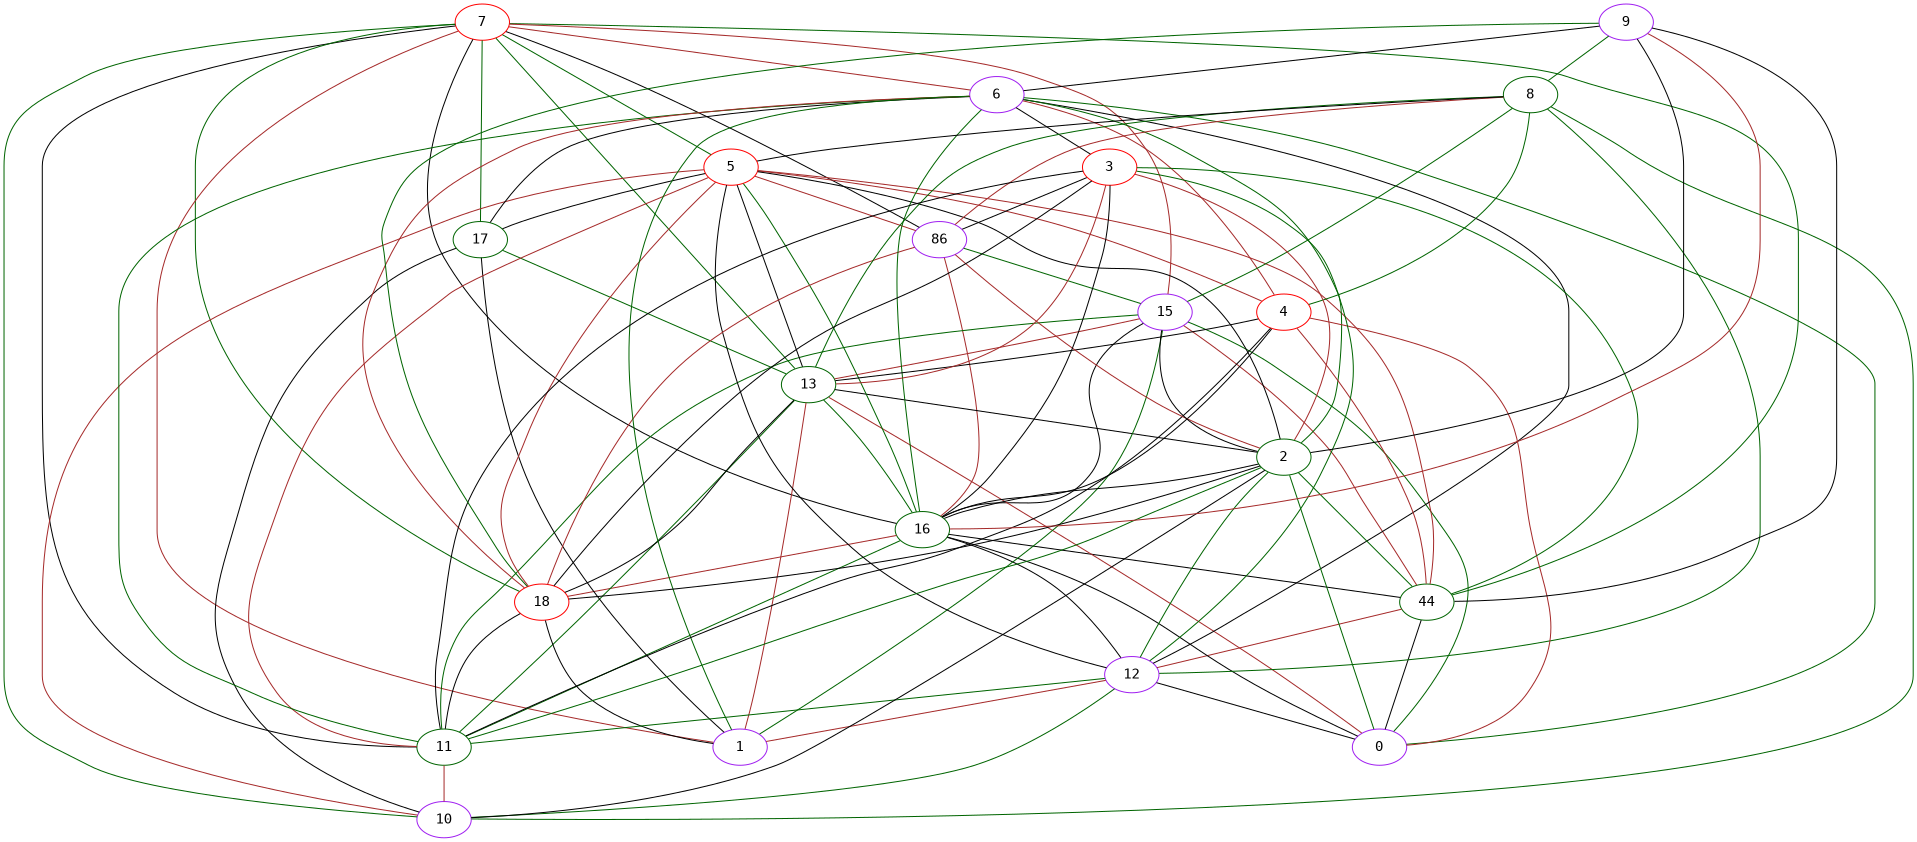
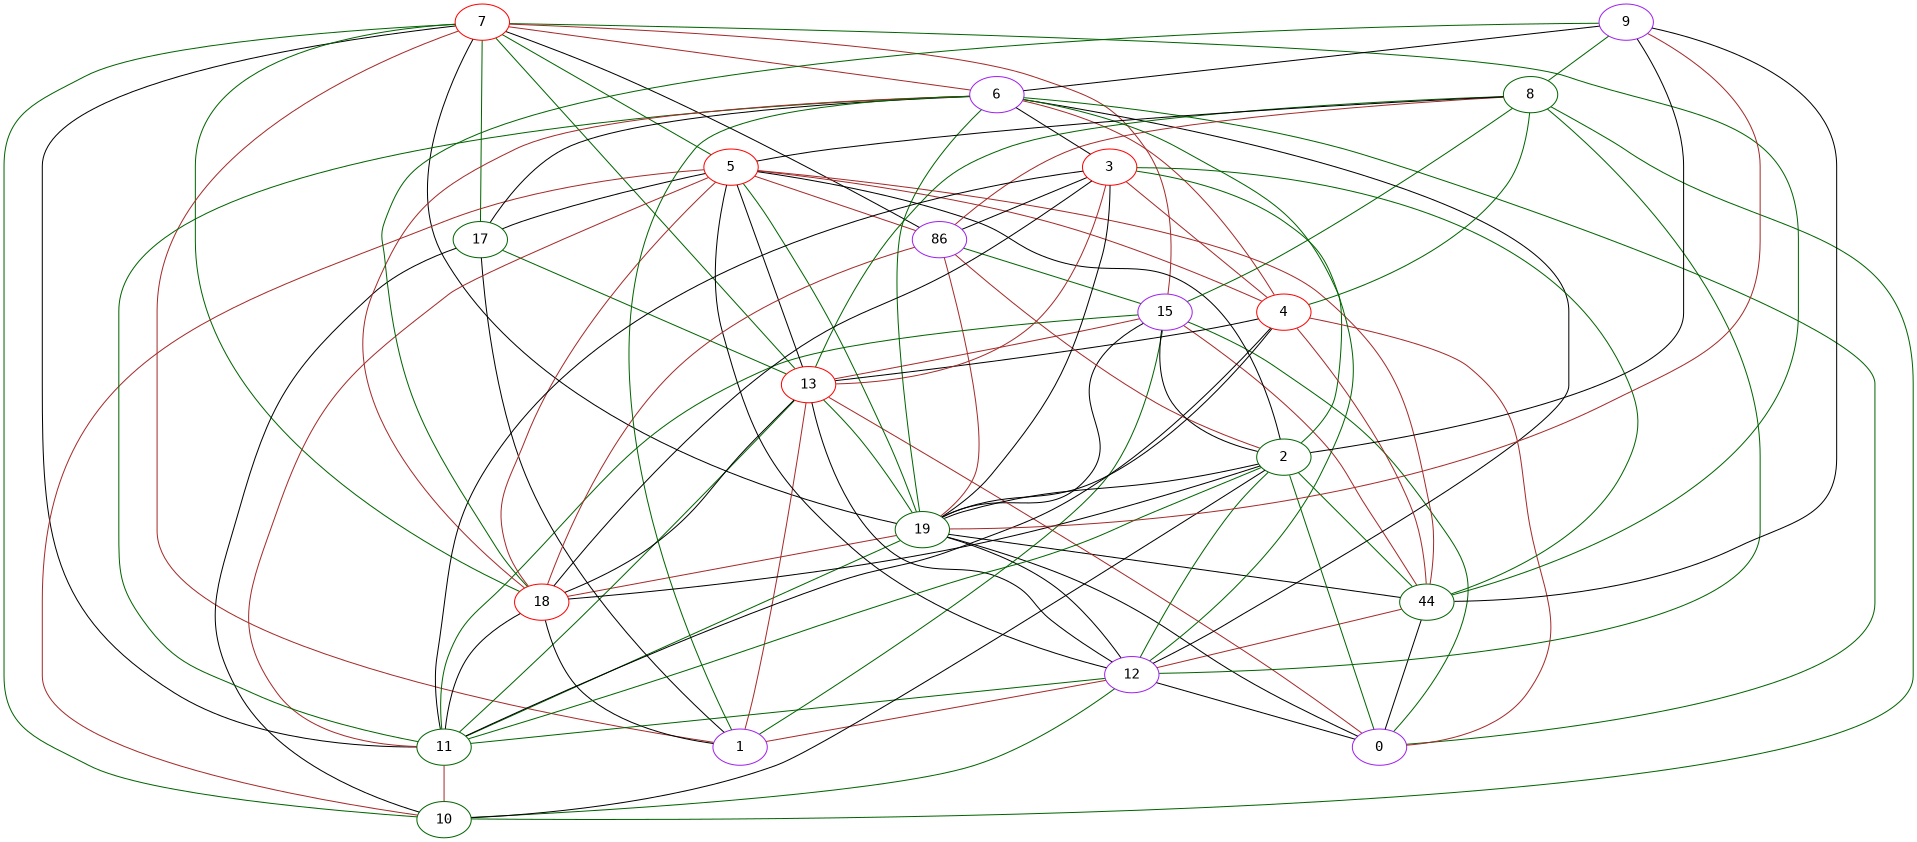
(1299, 265) -> (1186, 231)
(809, 385) -> (809, 385)
(1046, 421) -> (929, 568)
(922, 530) -> (922, 530)
(444, 820) -> (444, 820)
